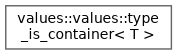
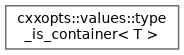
(89, 27) -> (92, 27)
